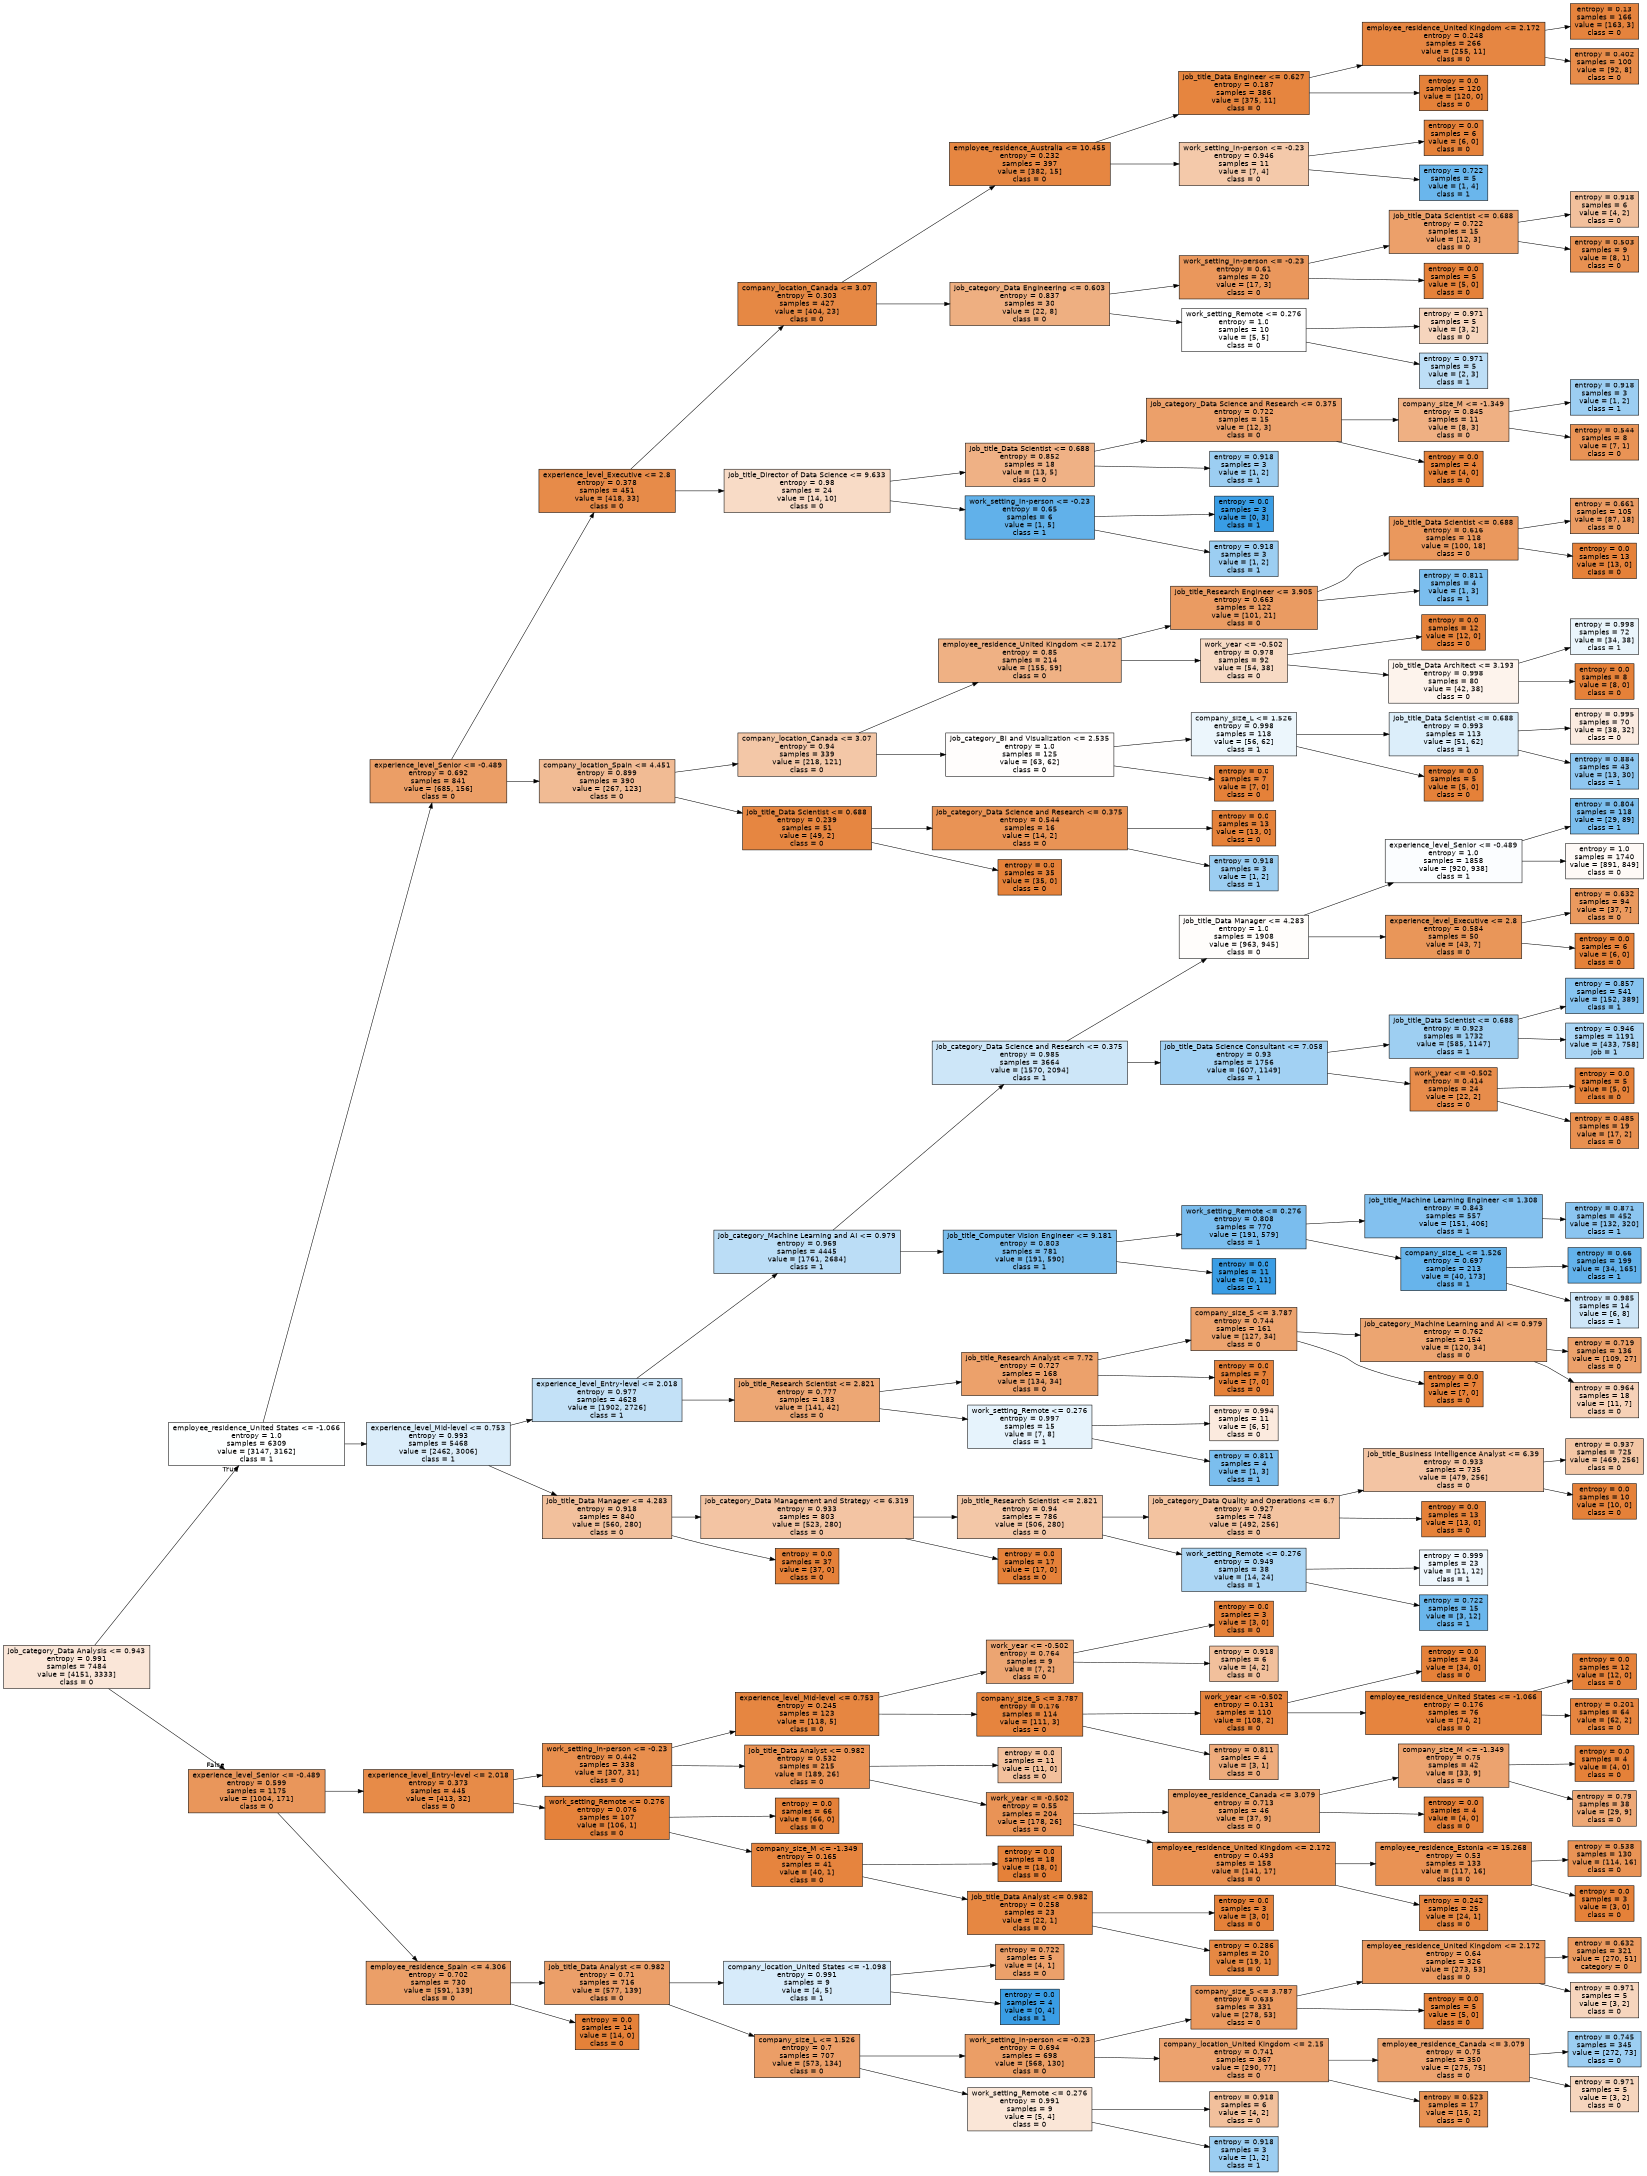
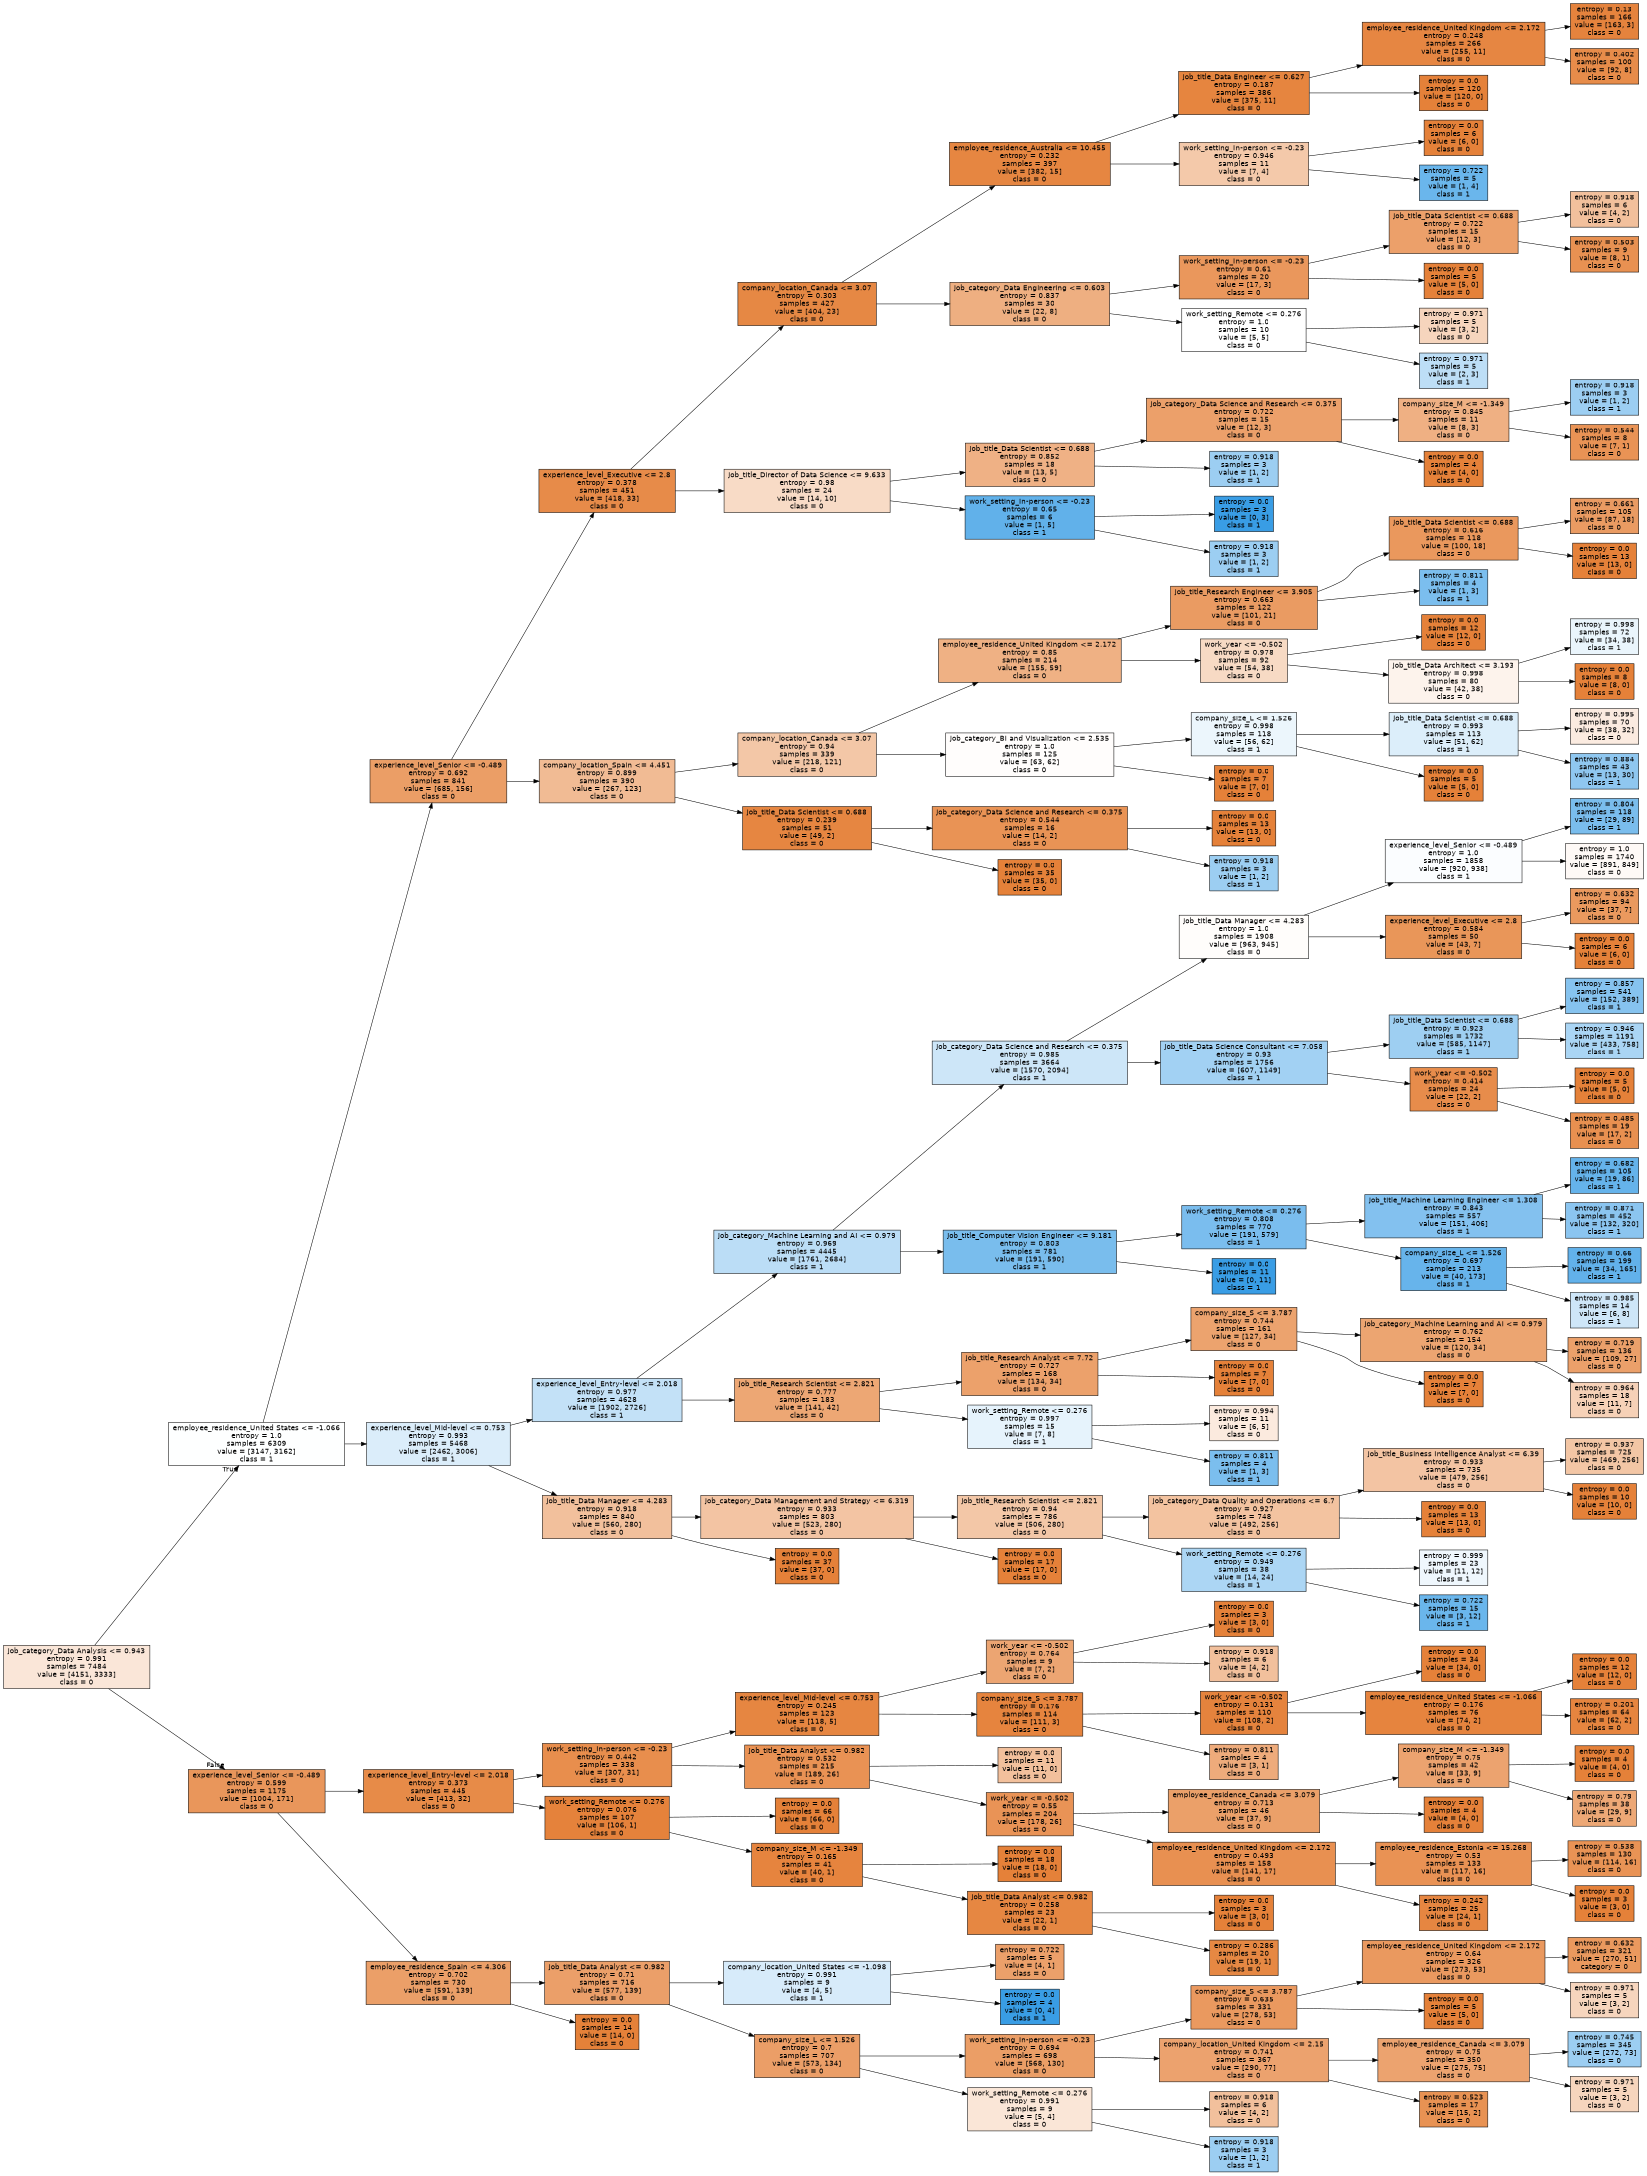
(1605, 1041) -> (1605, 1041)
none -> (1605, 1176)
